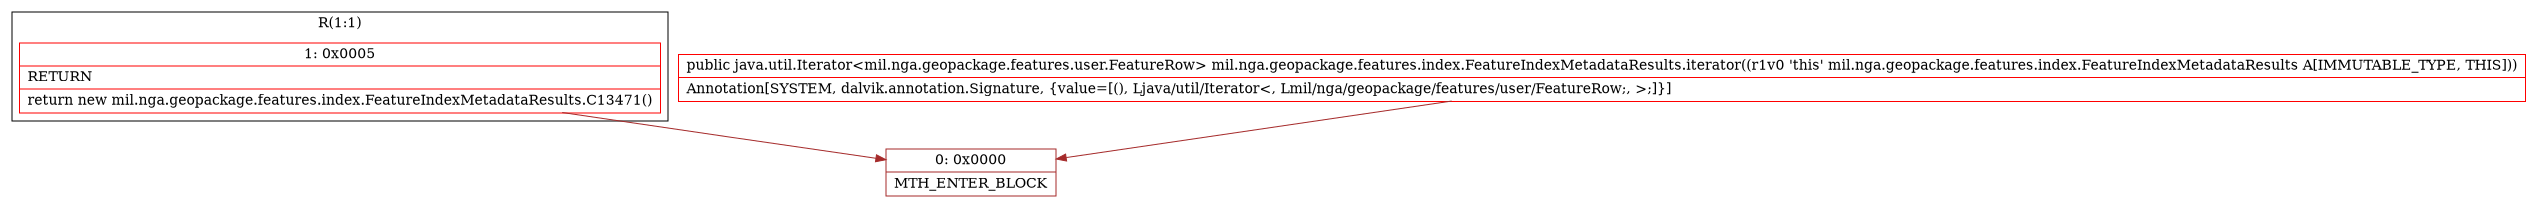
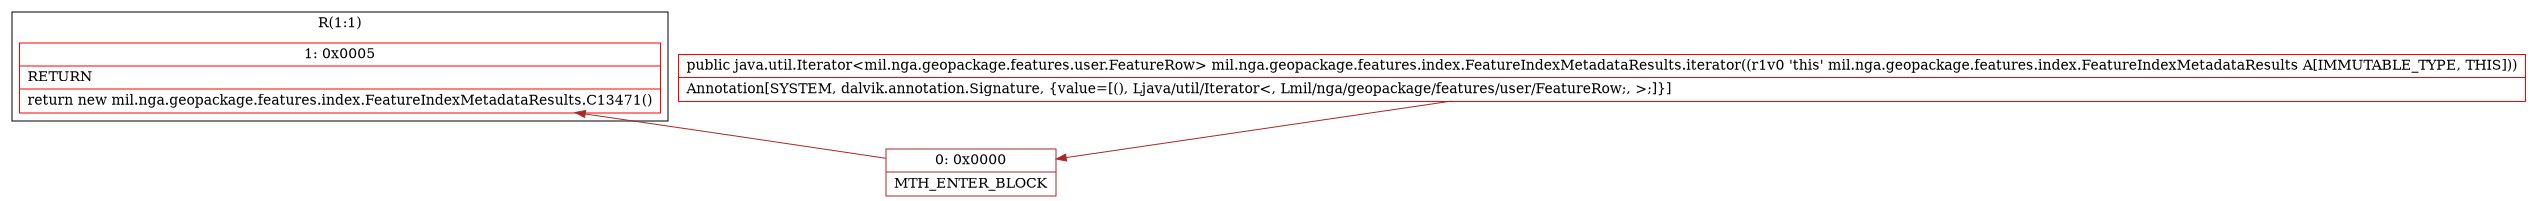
(719, 136) -> (735, 136)
